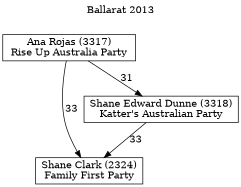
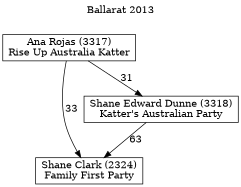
(69, 48) -> (69, 48)
(136, 140) -> (136, 140)
